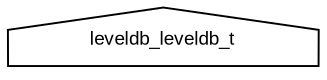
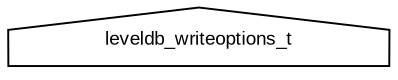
(163, 40) -> (199, 40)
